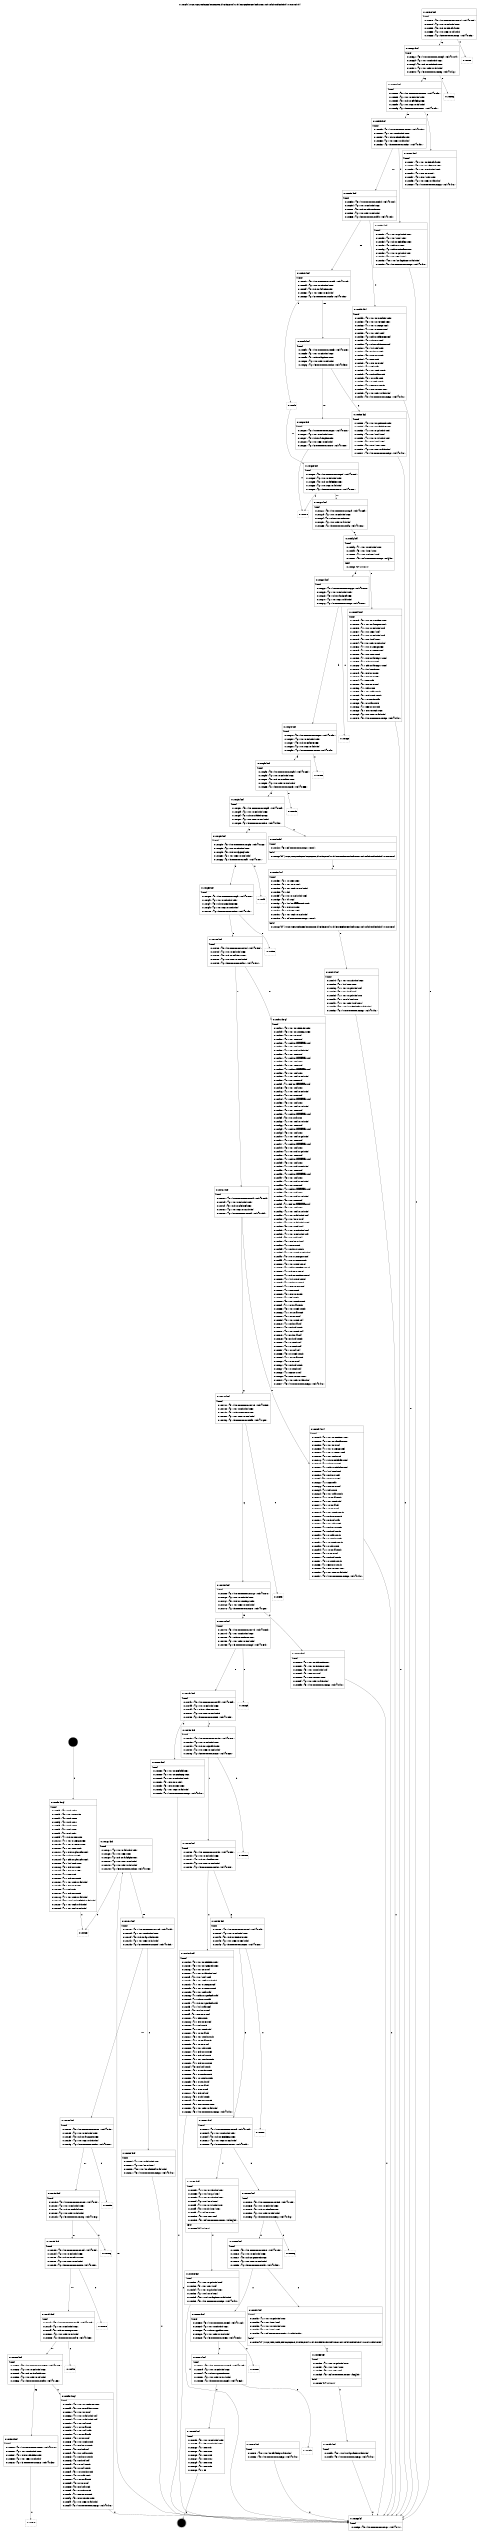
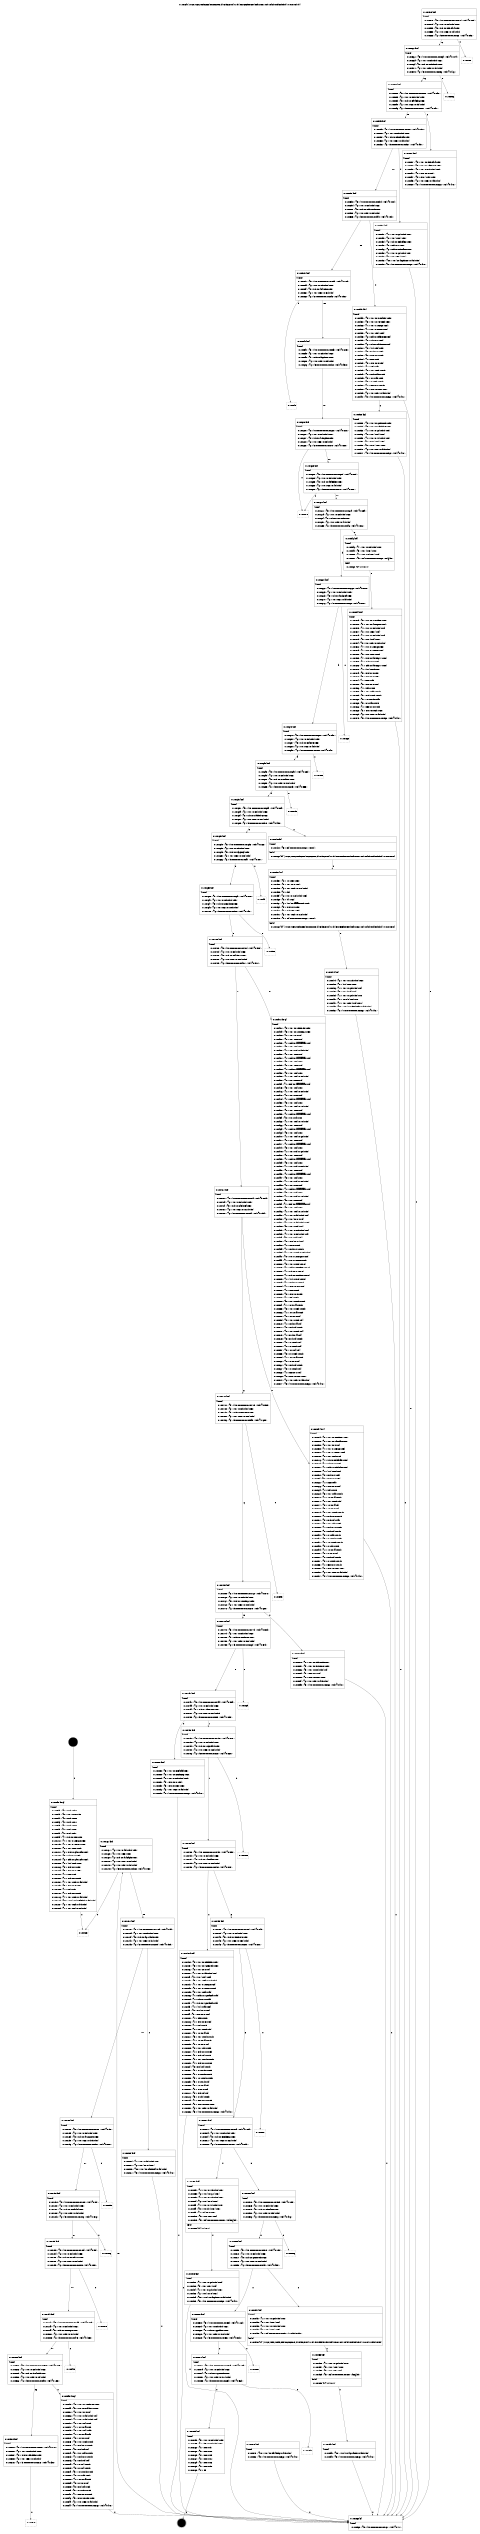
(344, 390) -> (379, 405)
(286, 440) -> (327, 455)
(355, 573) -> (341, 552)
